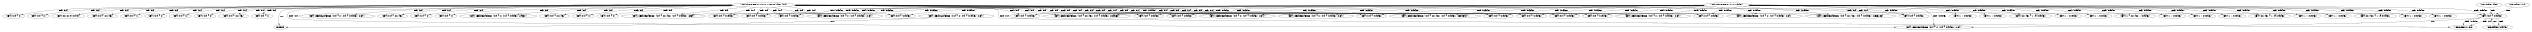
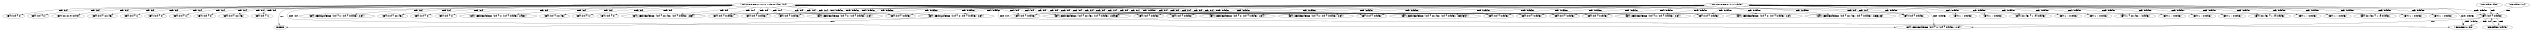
none -> (1334, 6)
none -> (2110, 6)
none -> (890, 14)
